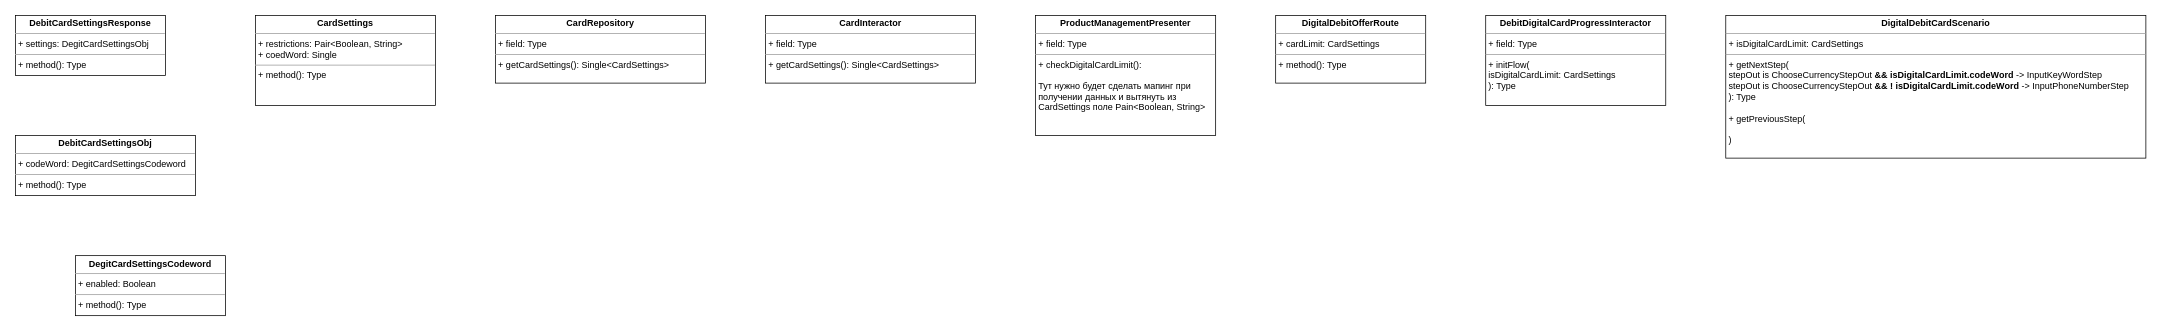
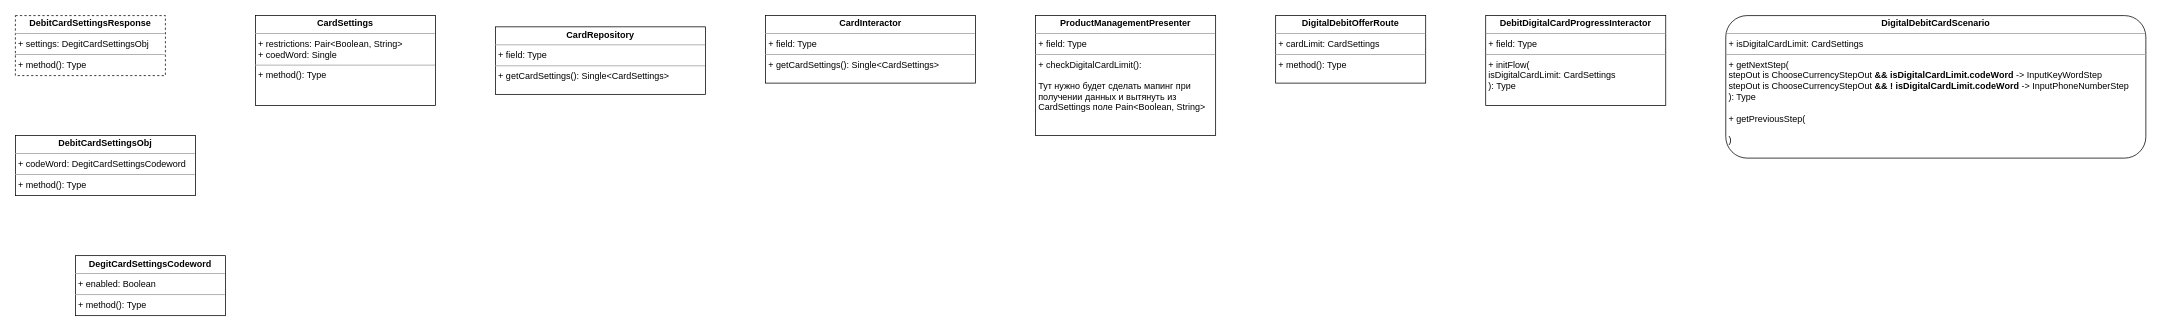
(90, 45) -> (90, 45)
(600, 49) -> (600, 60)
(1935, 87) -> (1935, 87)
